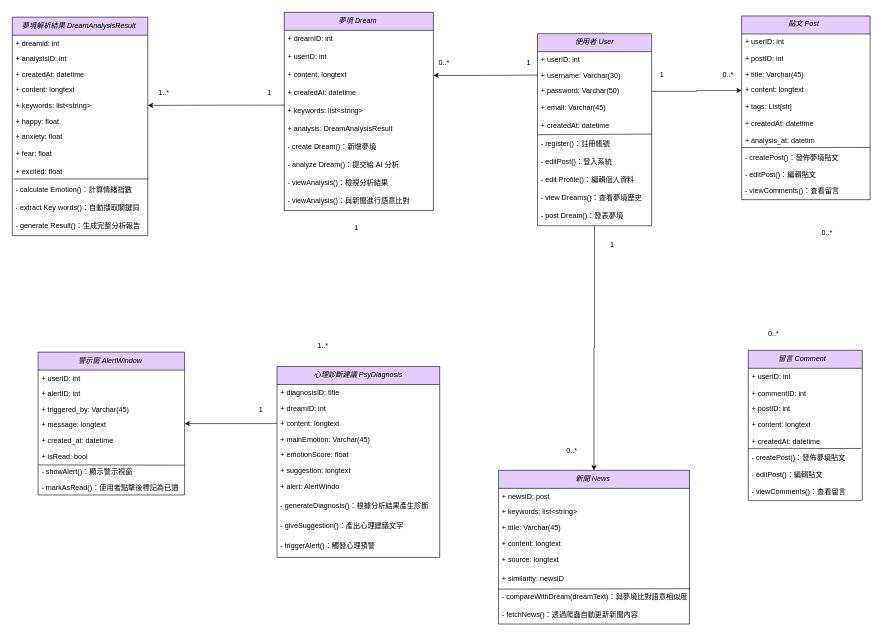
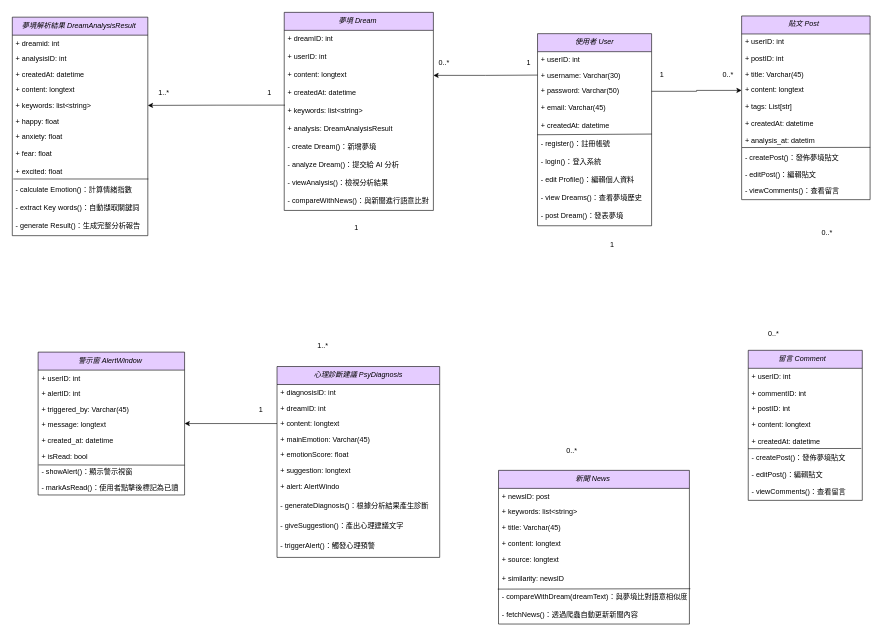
(581, 162) -> (574, 162)
(352, 200) -> (360, 200)
(594, 289) -> none
(315, 392) -> (312, 392)
